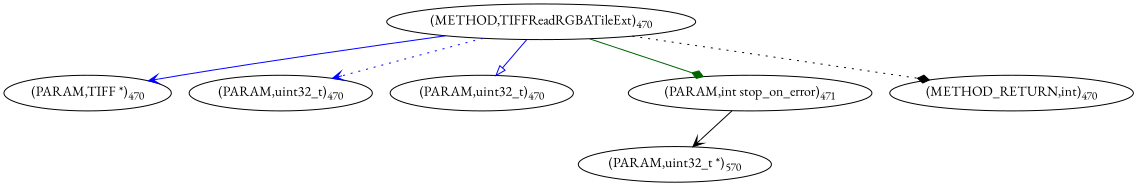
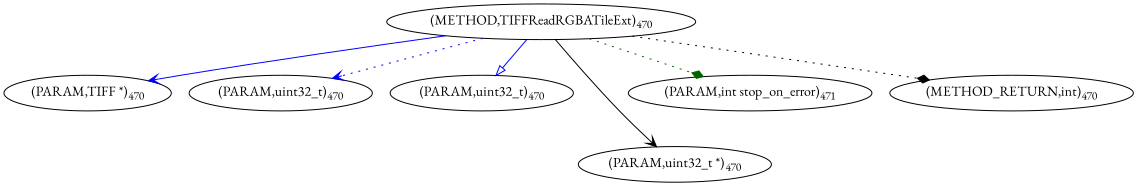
(641, 56) -> (641, 56)
(716, 125) -> (601, 91)
(733, 163) -> (733, 163)
